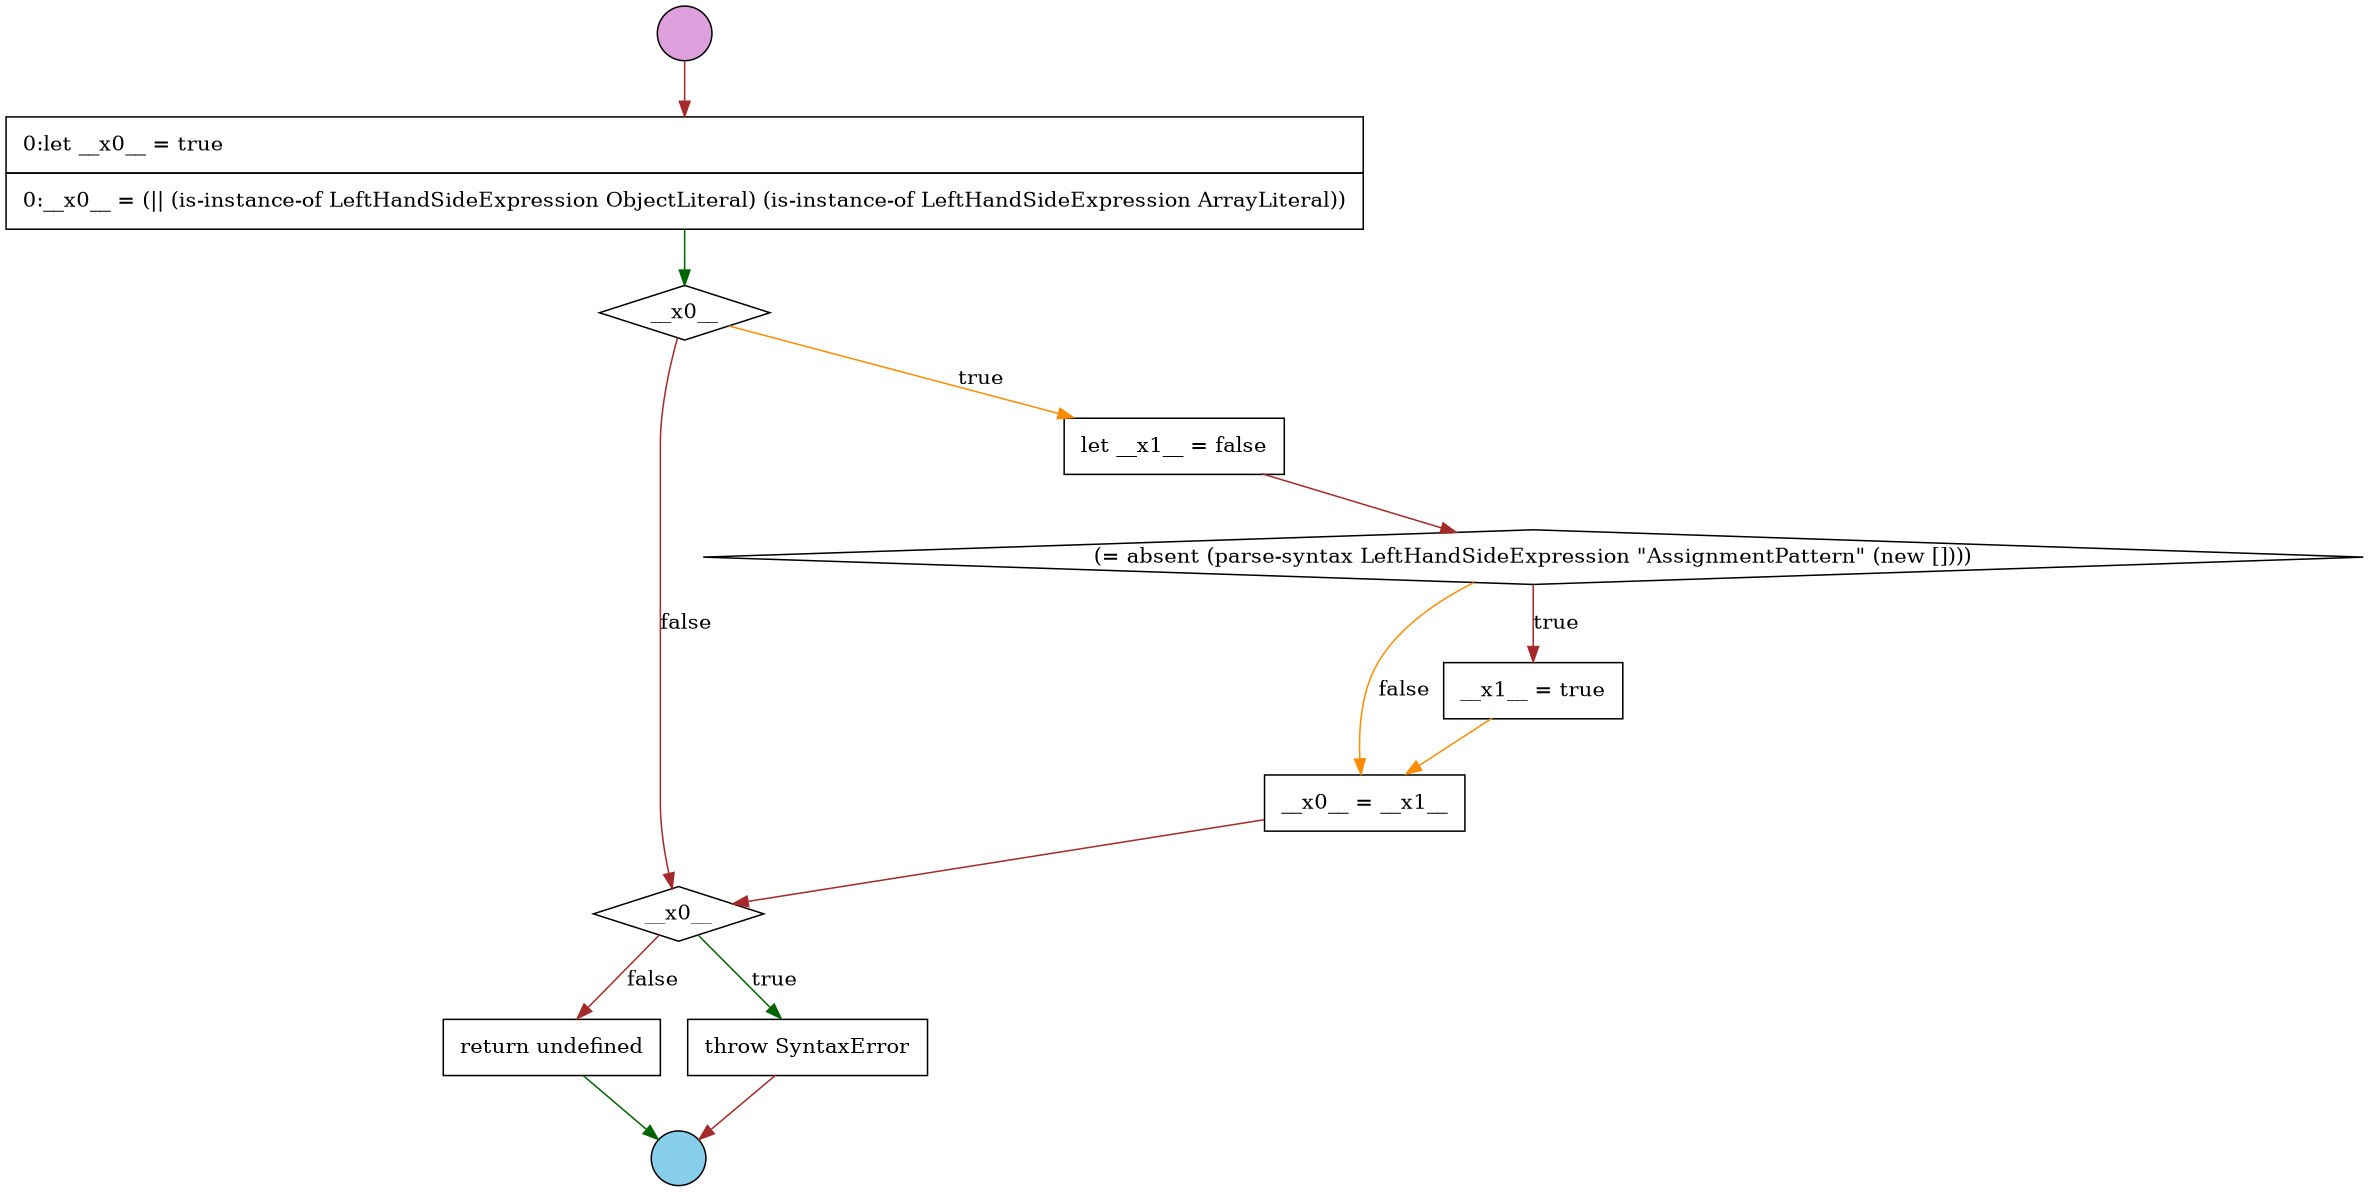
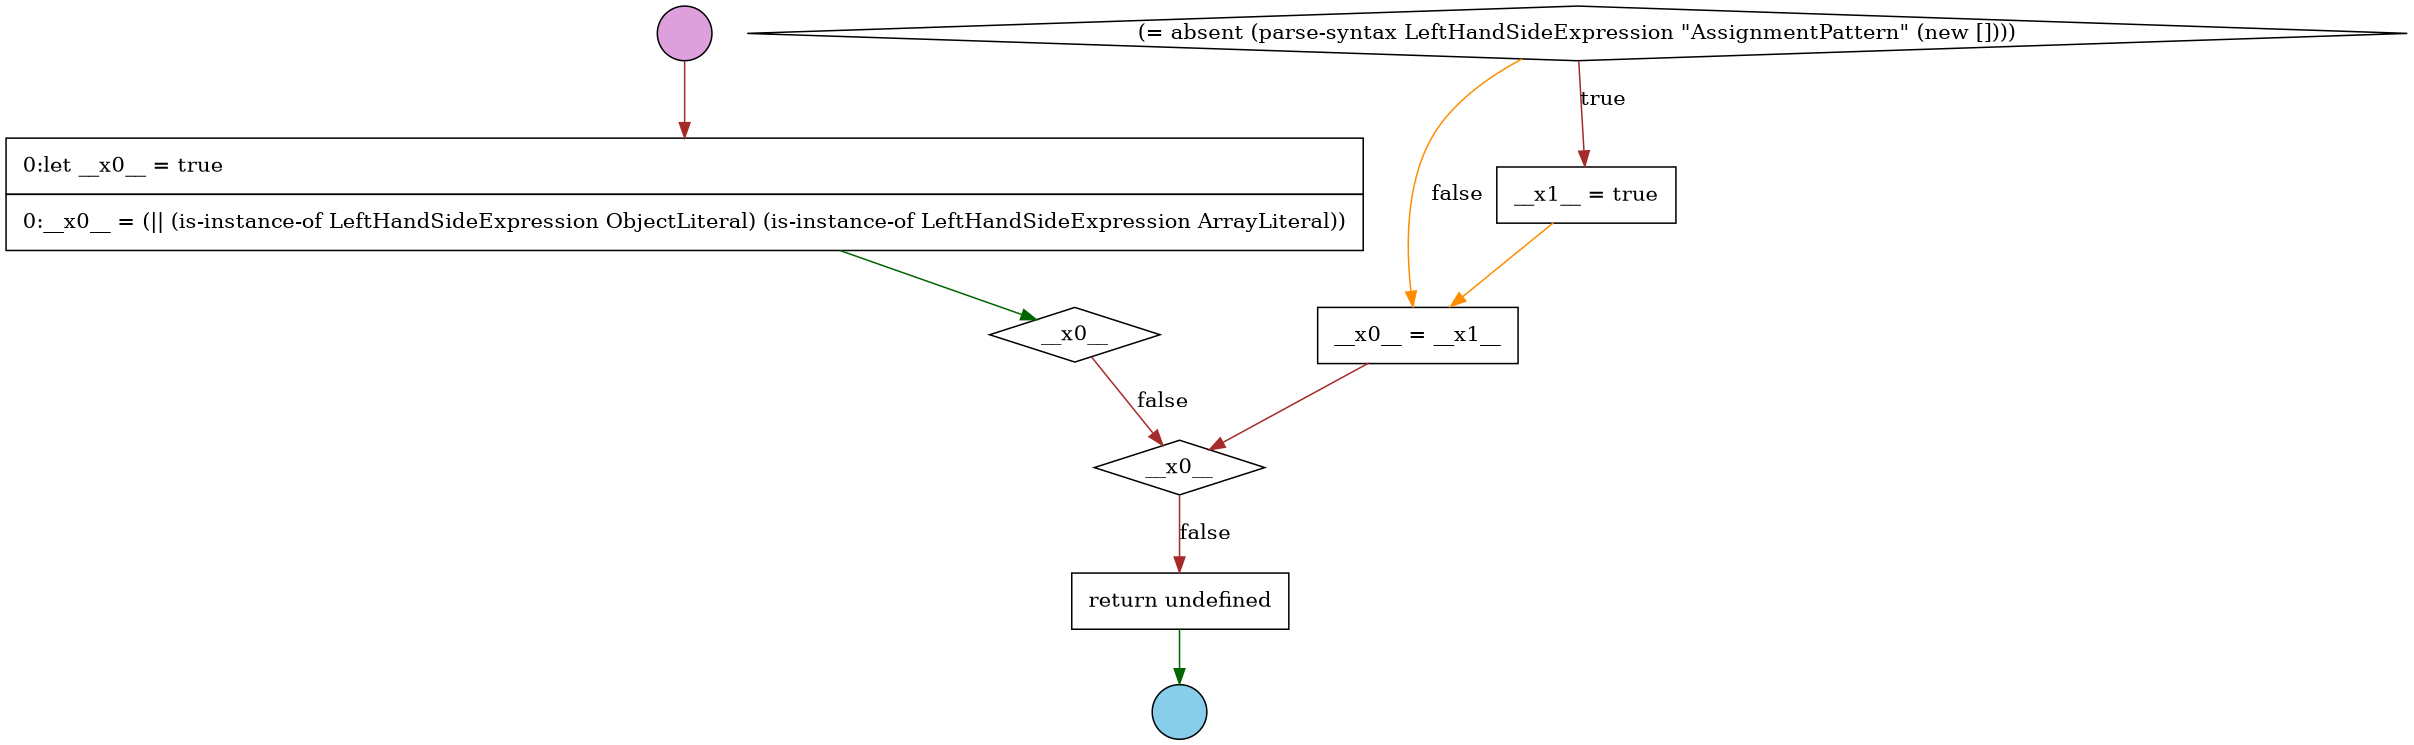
(1173, 446) -> none
(808, 1047) -> none
